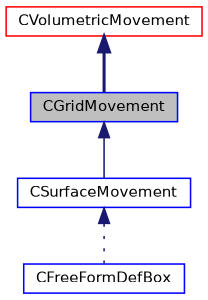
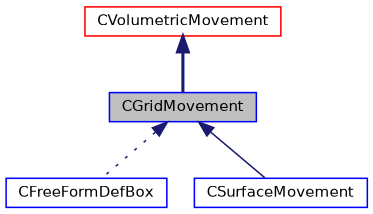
(104, 244) -> (129, 155)
